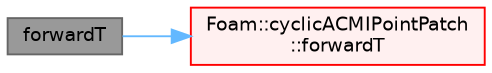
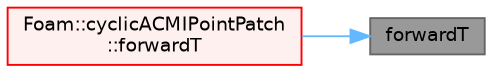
(147, 36) -> (326, 36)
